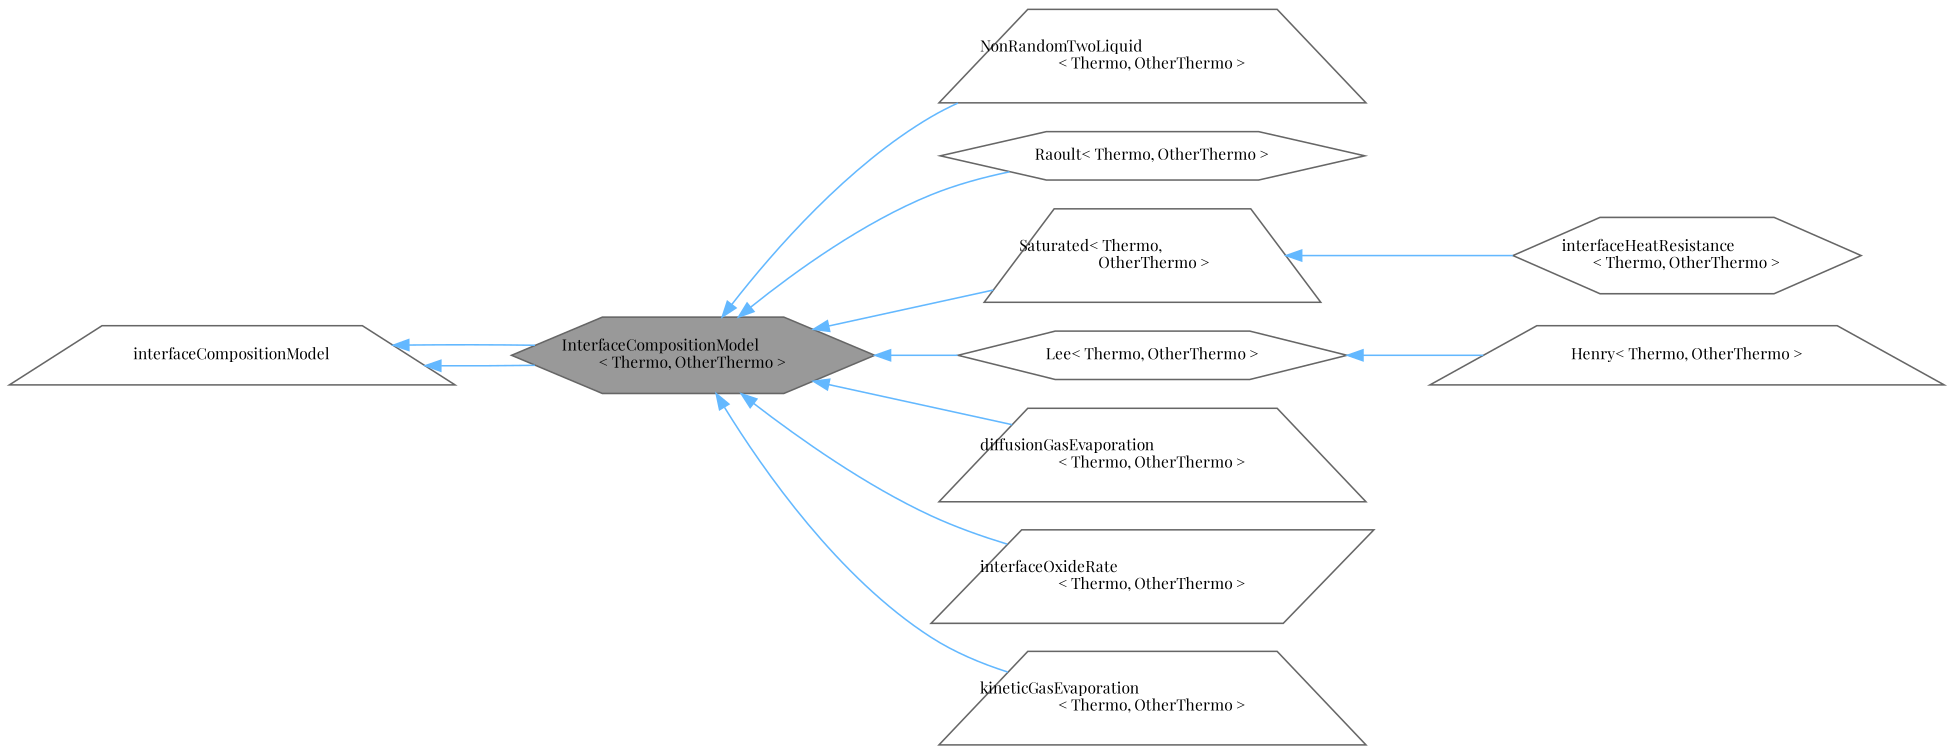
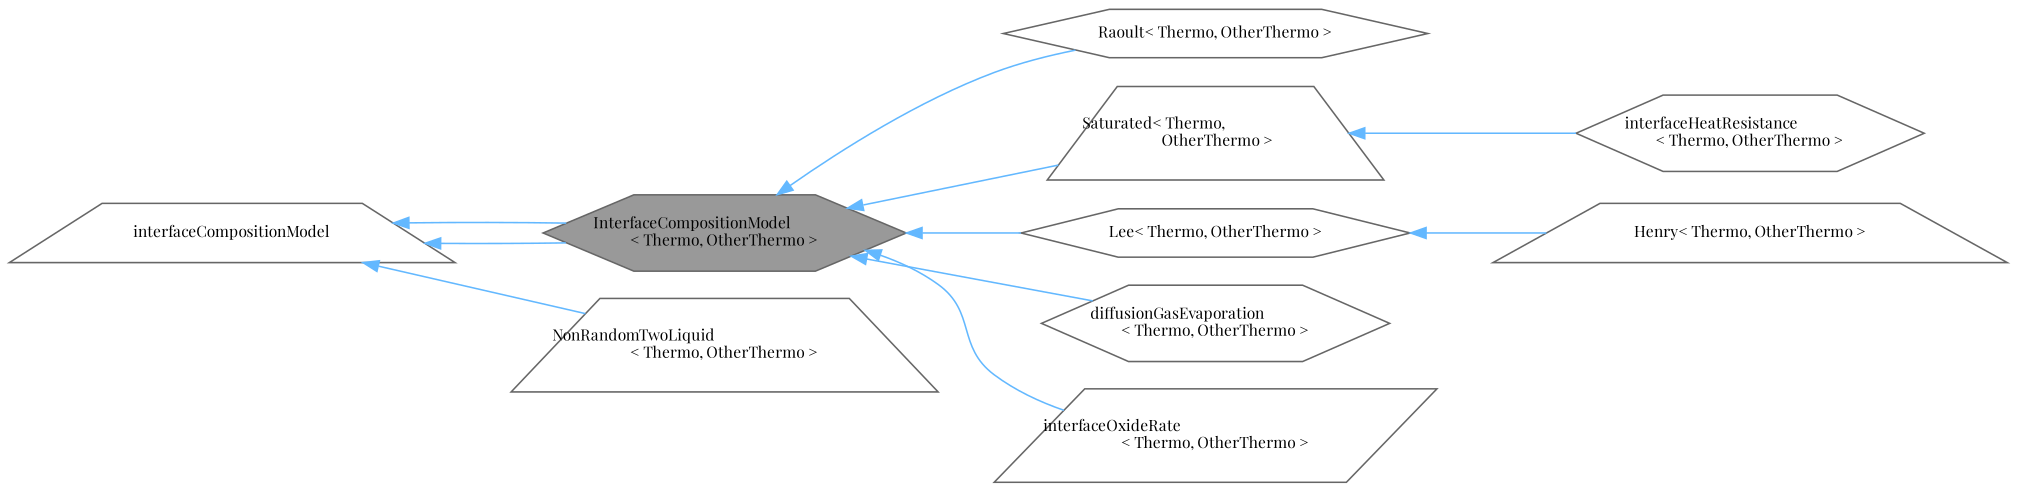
(834, 191) -> (482, 290)
(1152, 455) -> (1216, 323)
(1152, 698) -> none
